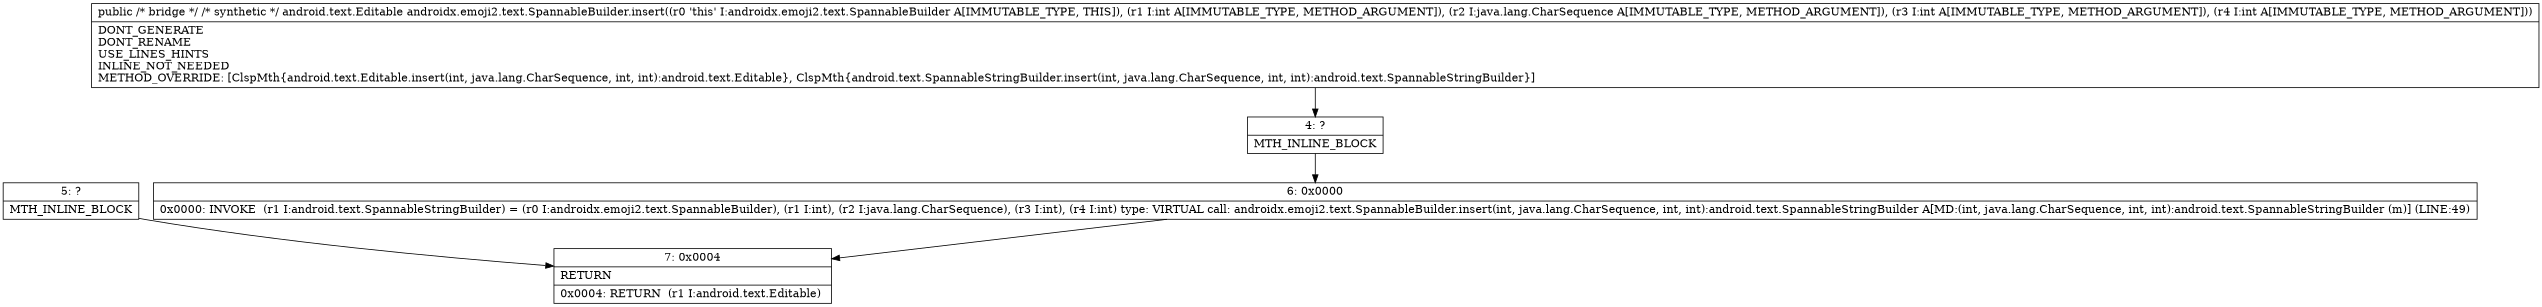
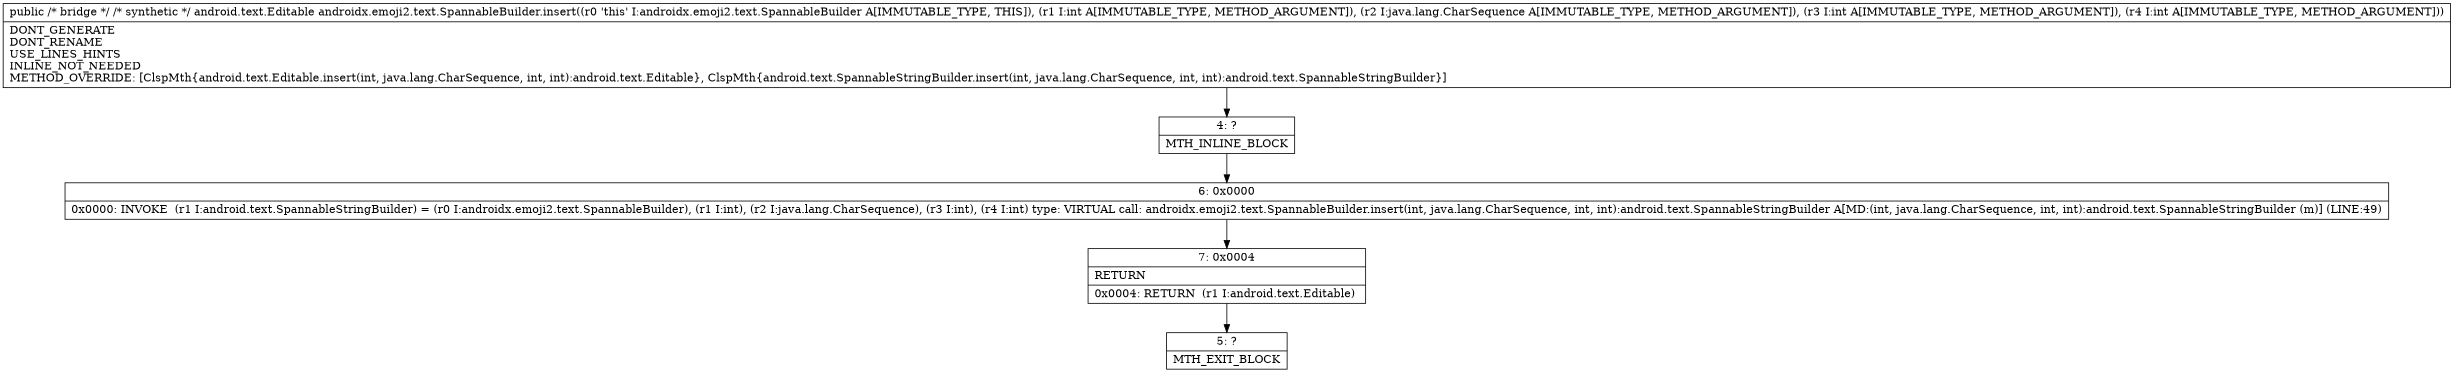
(71, 210) -> (1227, 360)
(342, 246) -> (1227, 314)
